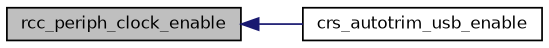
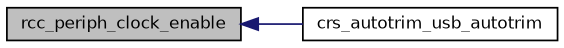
(422, 24) -> (430, 24)
